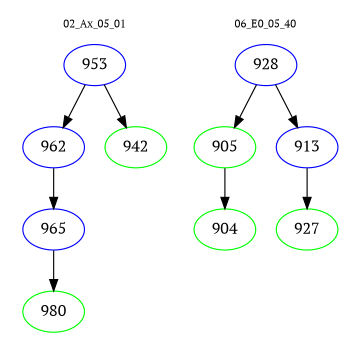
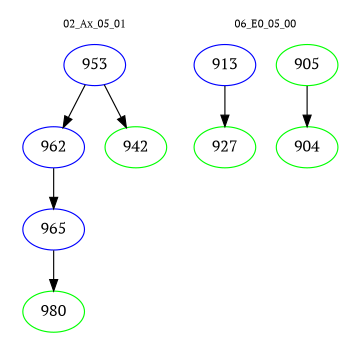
(266, 25) -> (266, 25)
(266, 65) -> none
